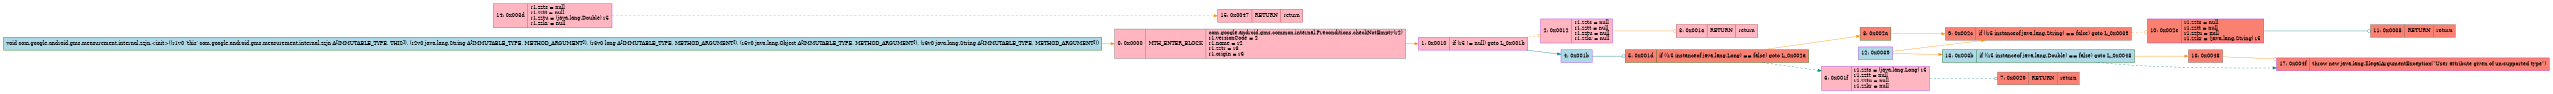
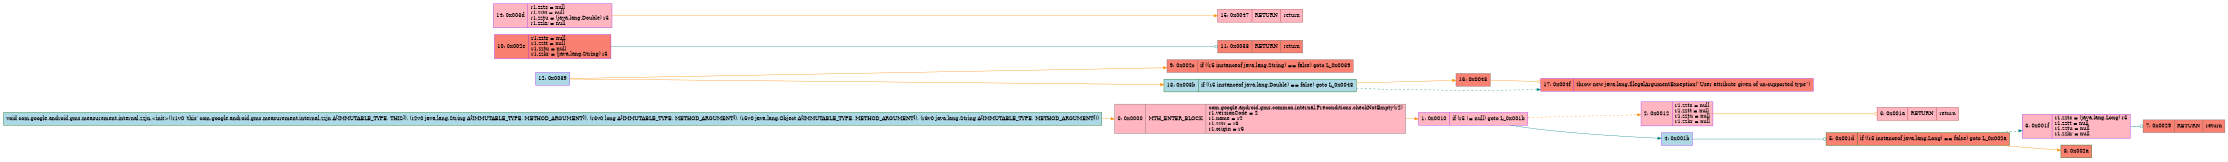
(913, 16) -> (913, 16)
(2138, 32) -> none
(1916, 34) -> none
(1531, 37) -> (1583, 116)
(1962, 78) -> (2135, 126)
